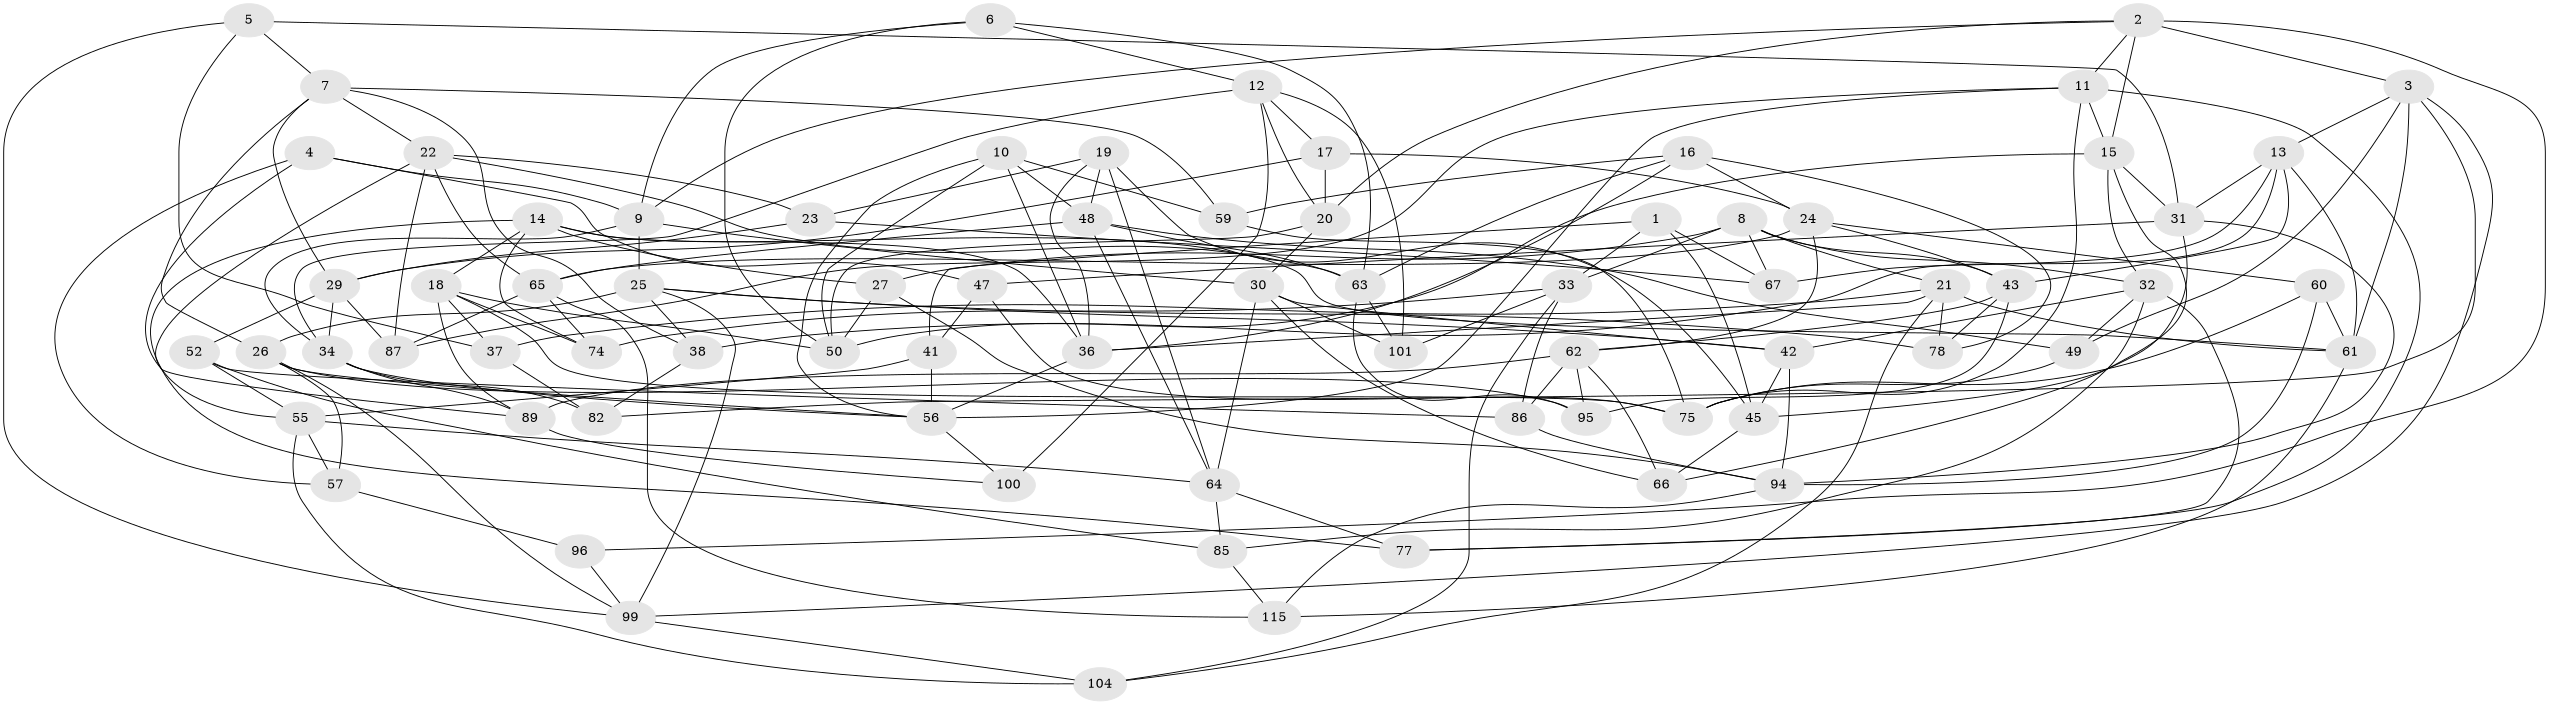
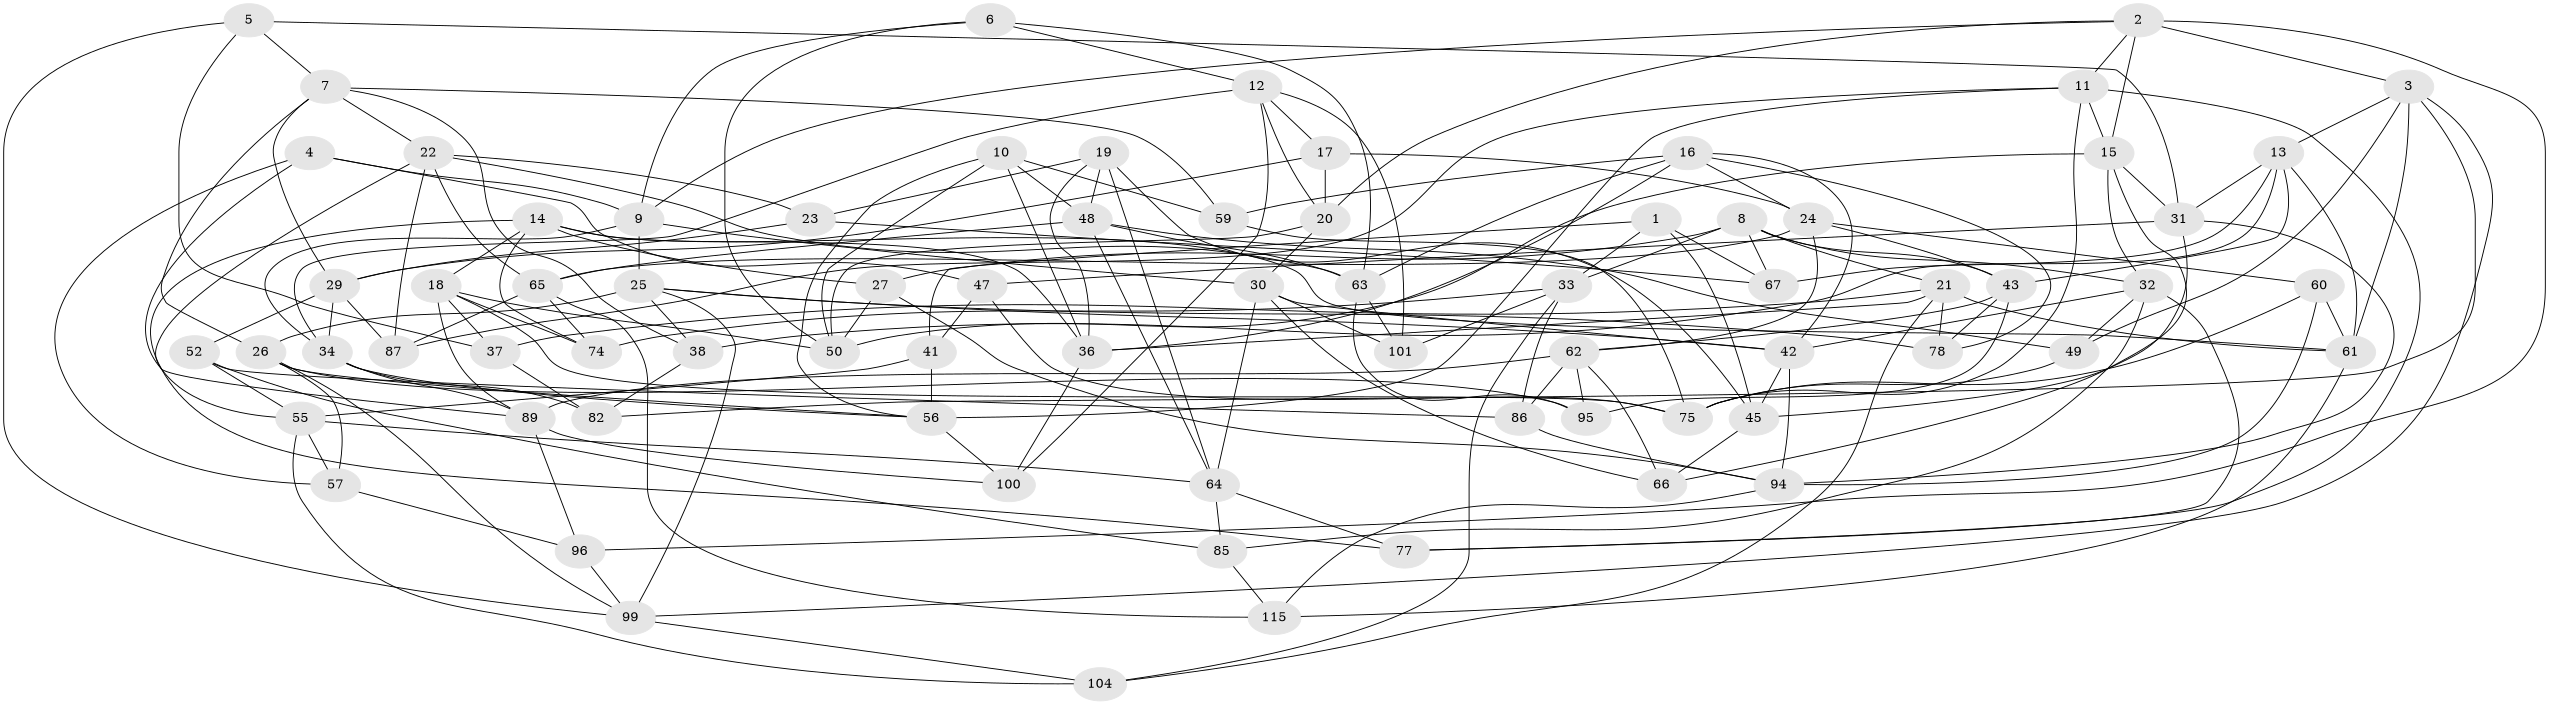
none -> (1844, 207)
(1001, 389) -> (1045, 424)
none -> (557, 490)
